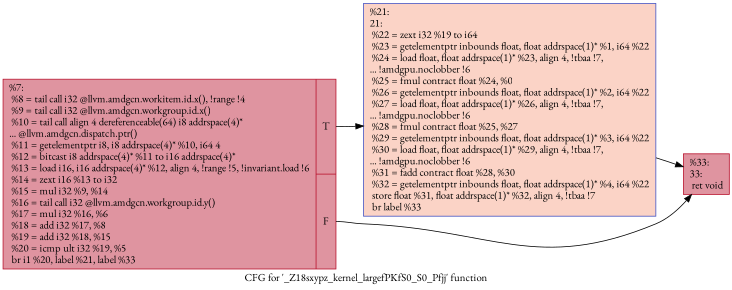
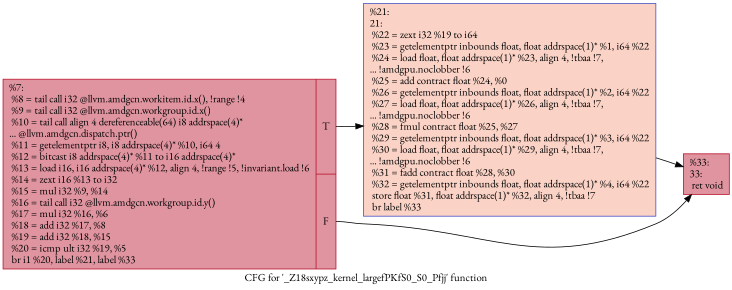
(441, 81) -> (439, 81)
